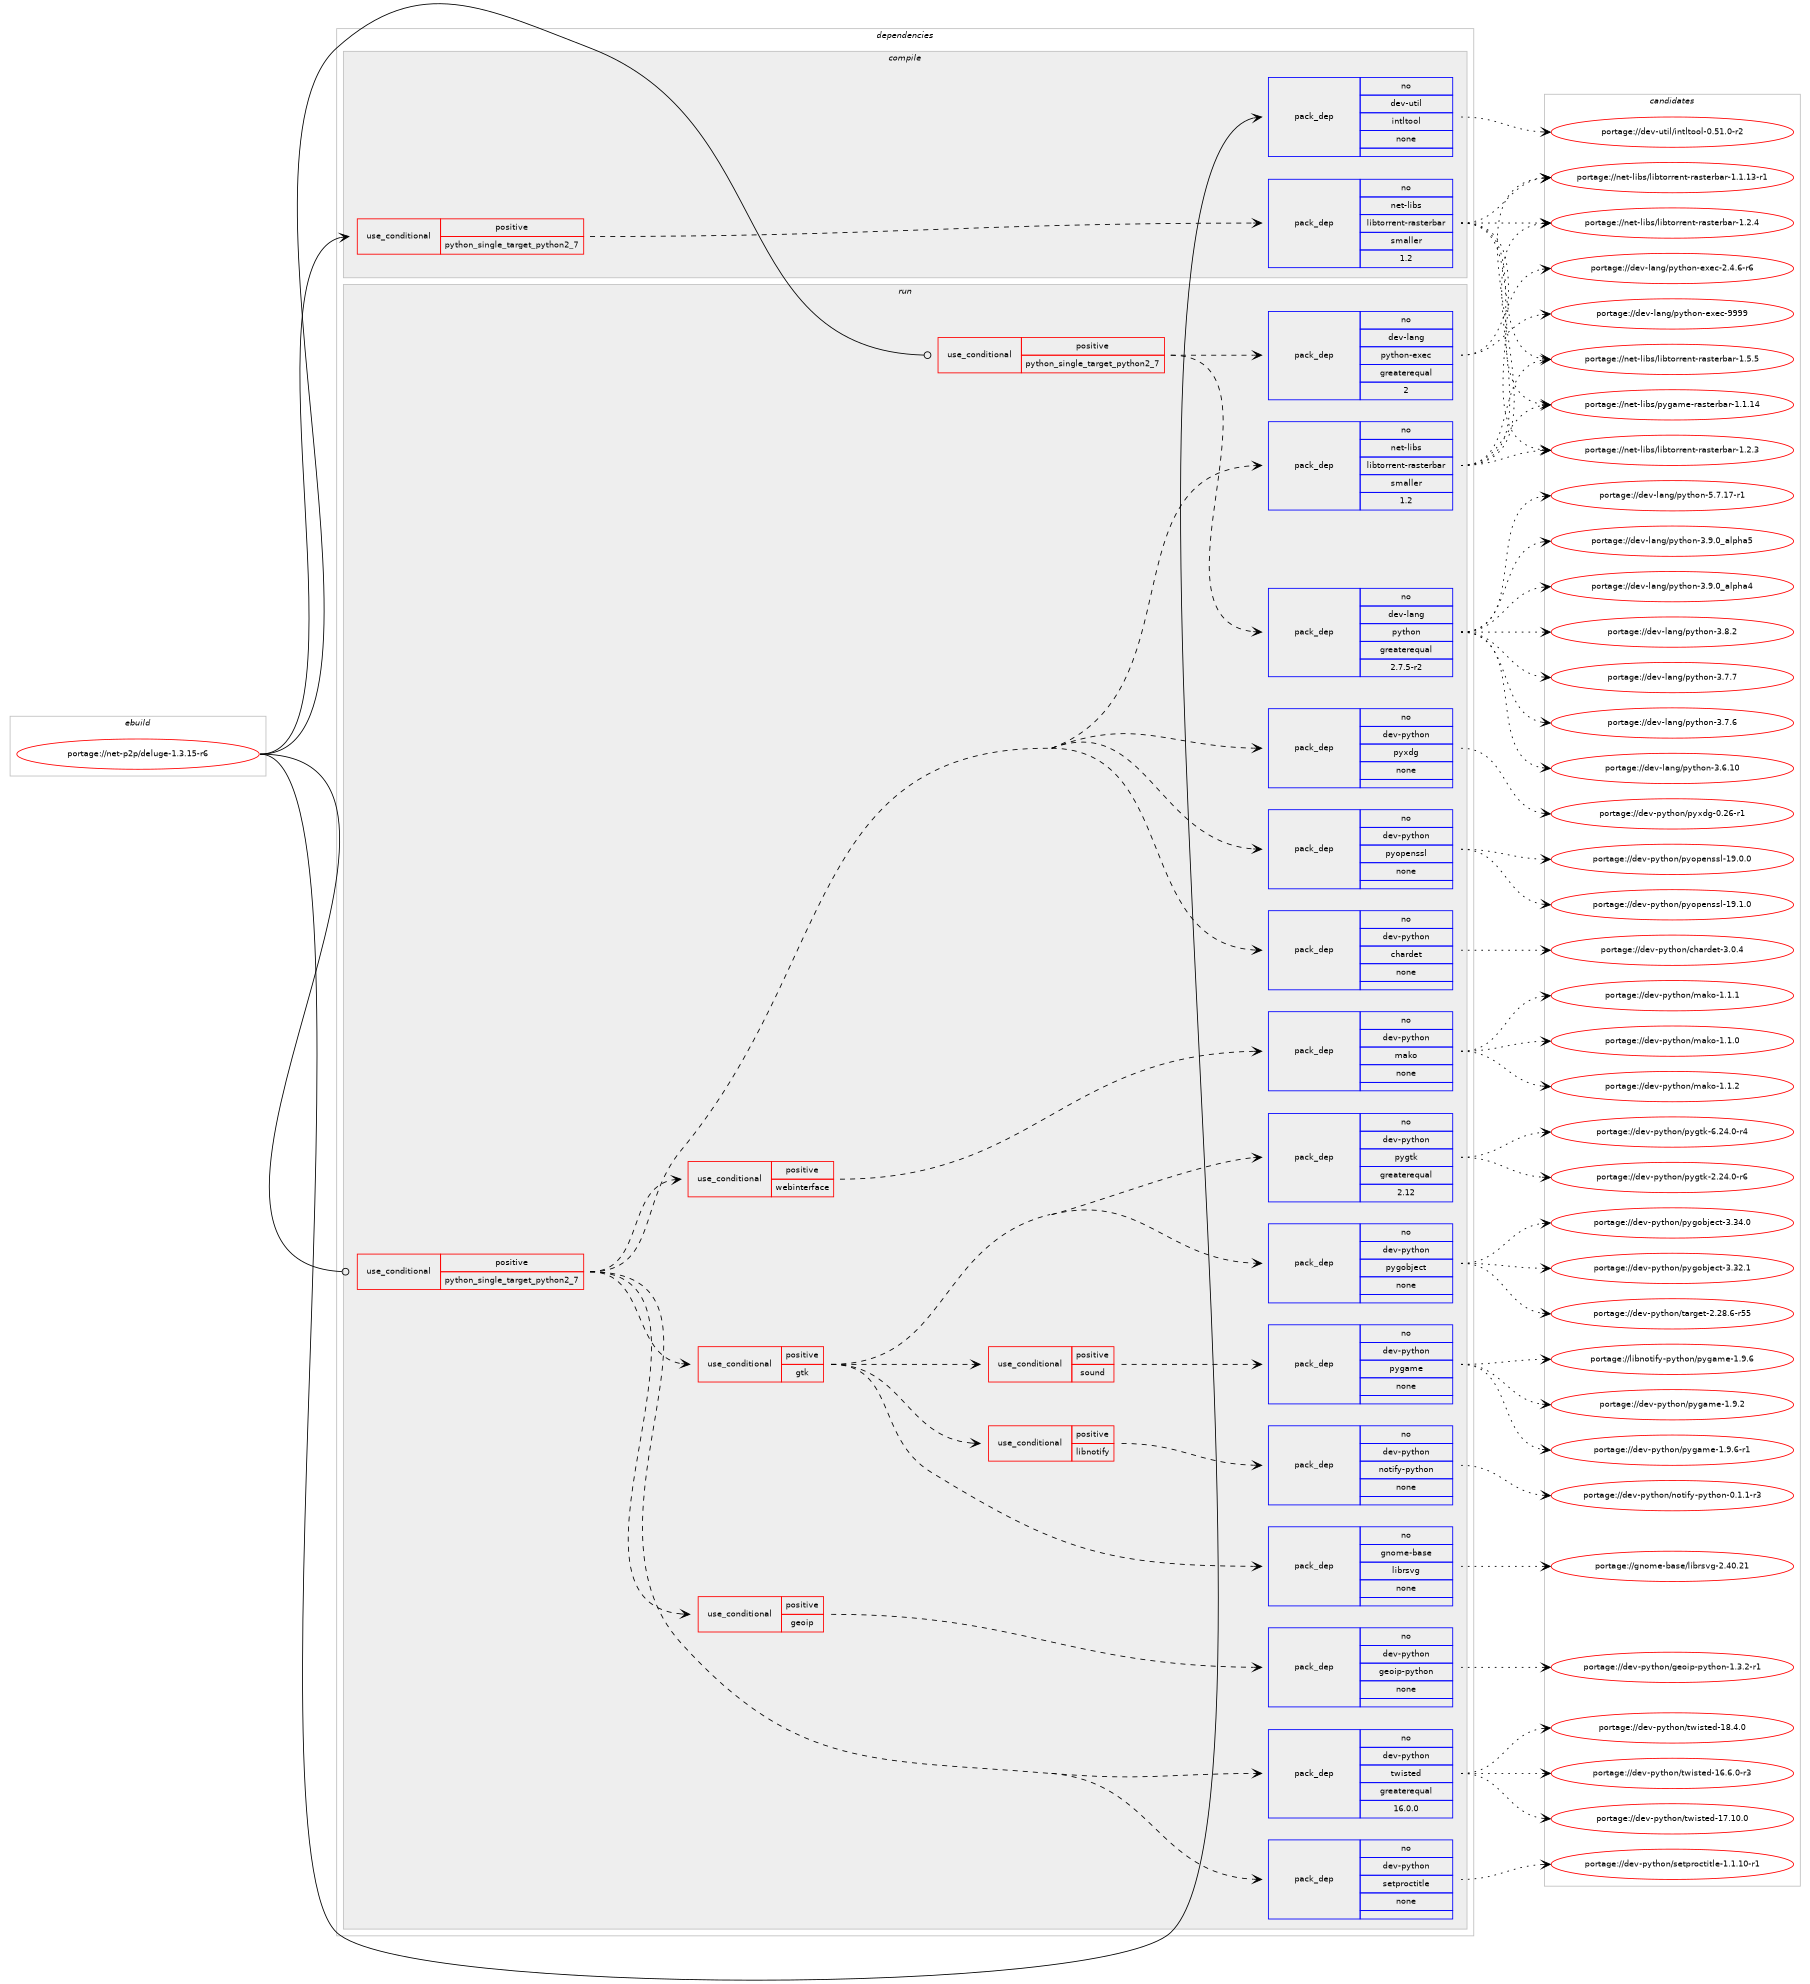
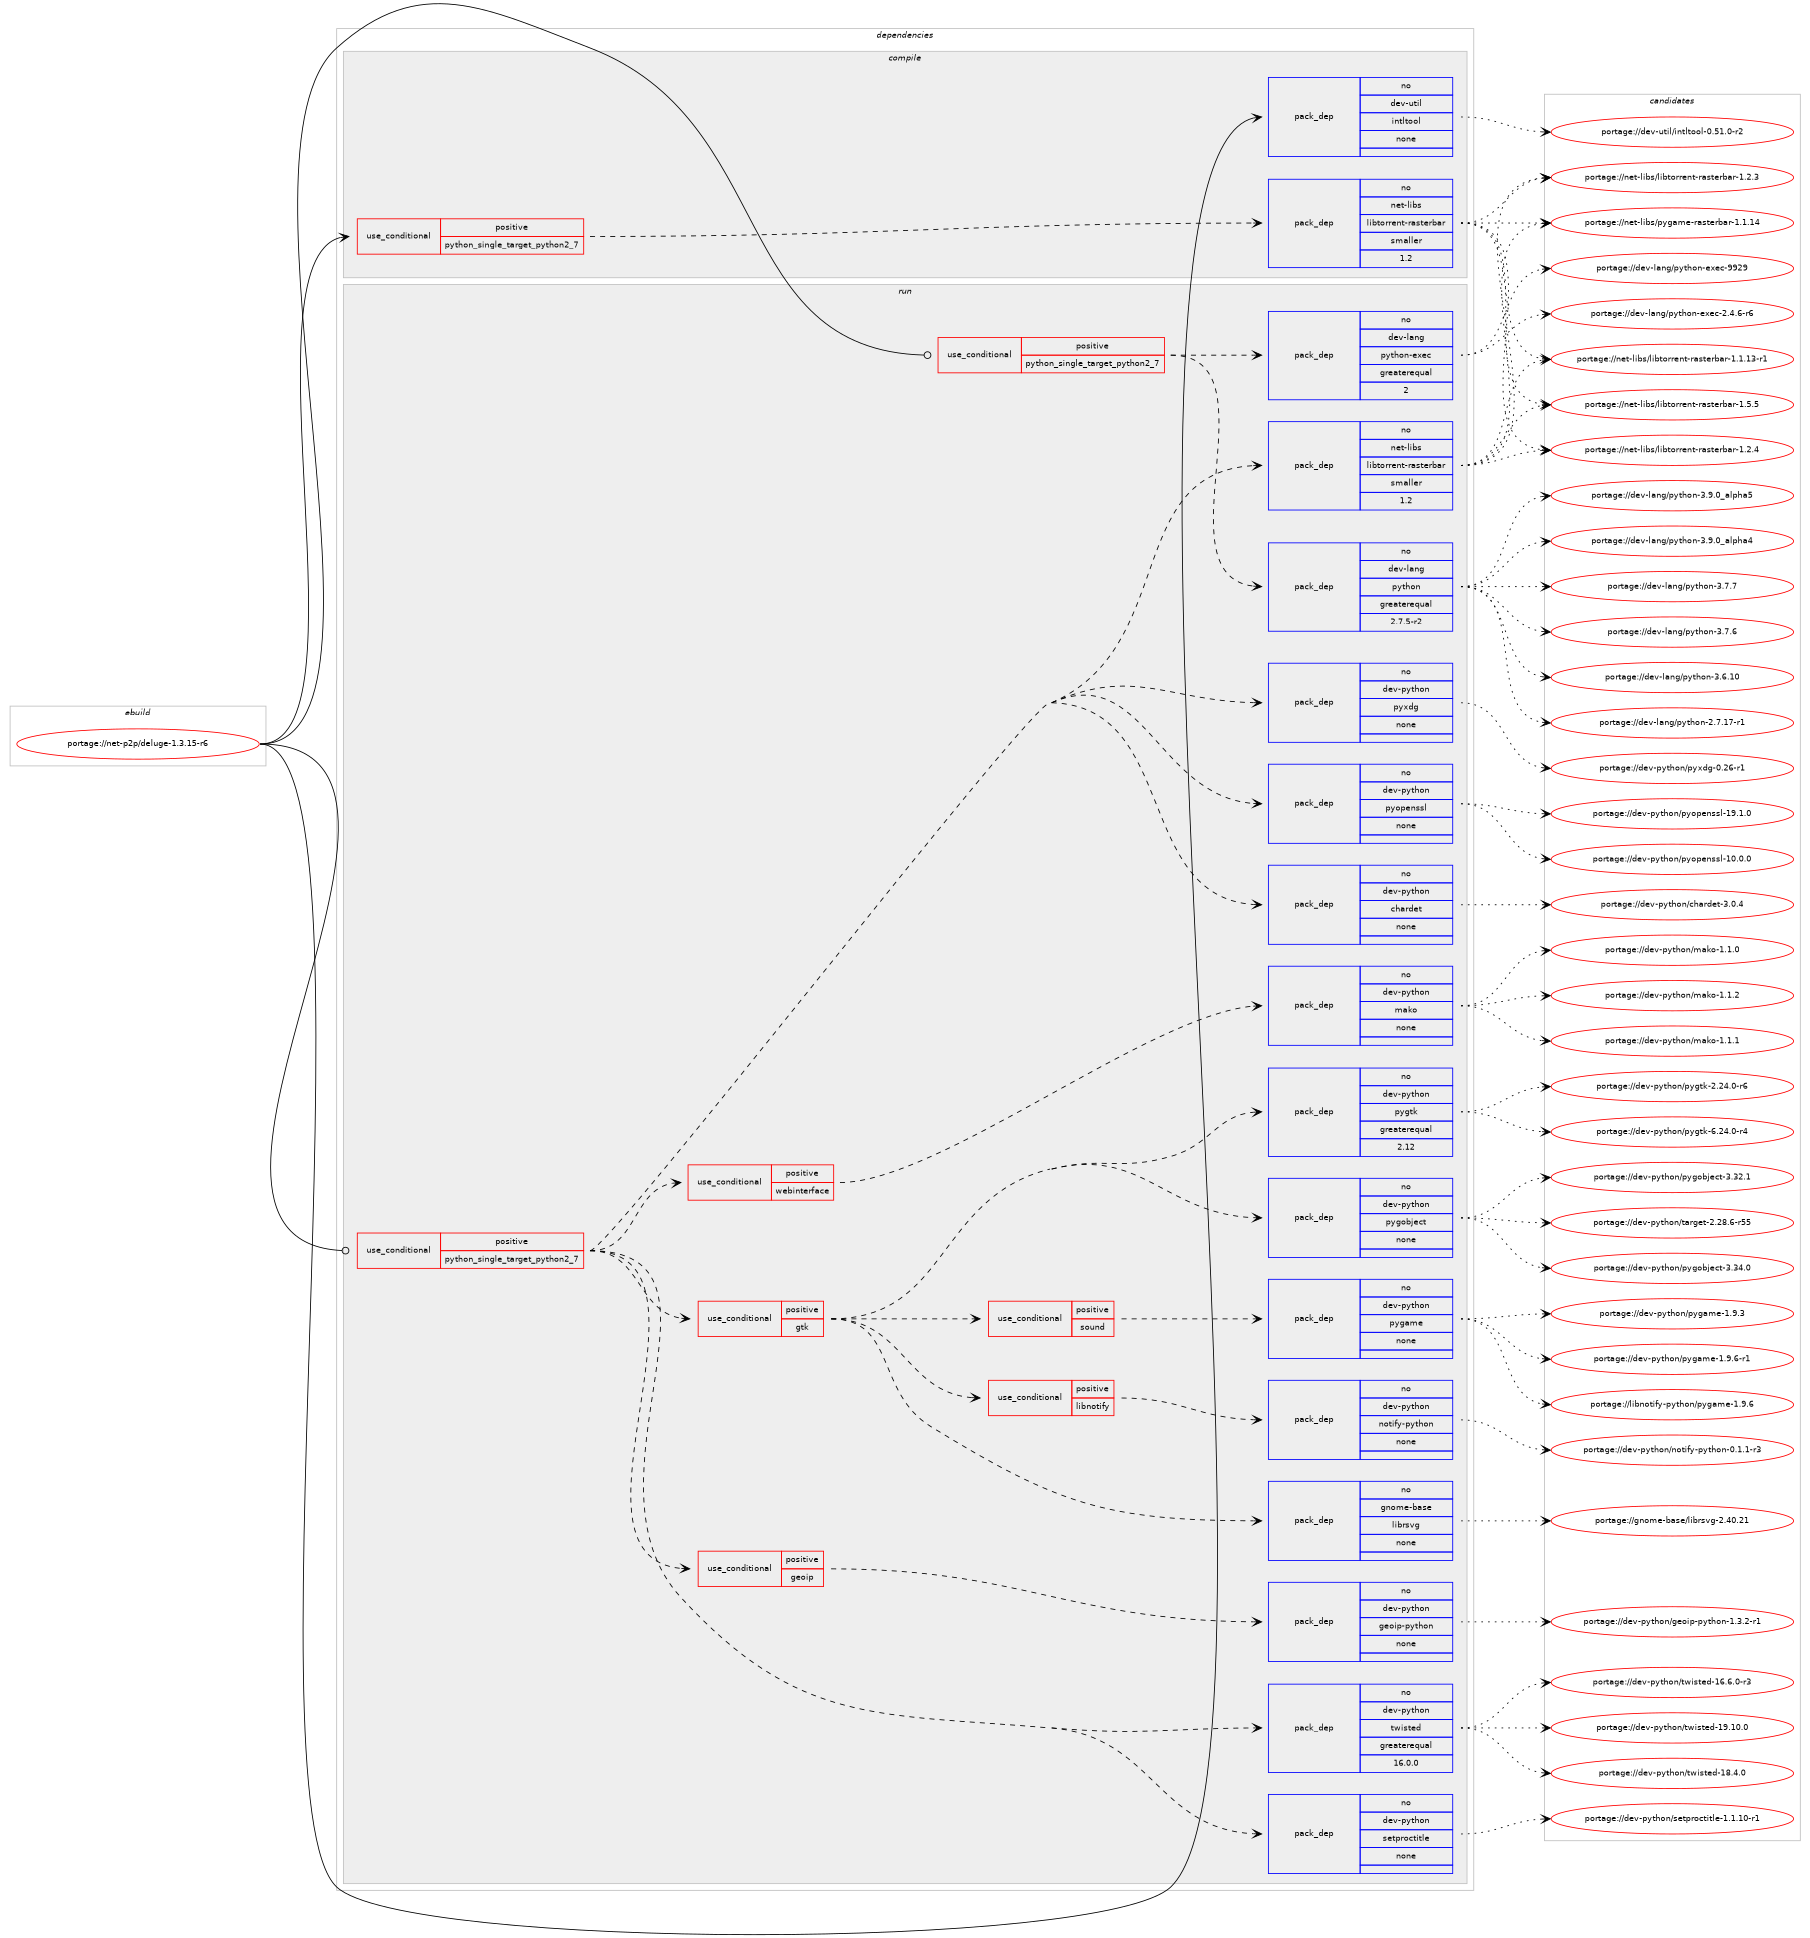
(1672, 314) -> (1672, 268)
(1672, 496) -> (1672, 723)
(1672, 632) -> none
(1672, 859) -> (1672, 859)
(1672, 1405) -> (1672, 1314)
(1672, 1819) -> (1672, 1728)
